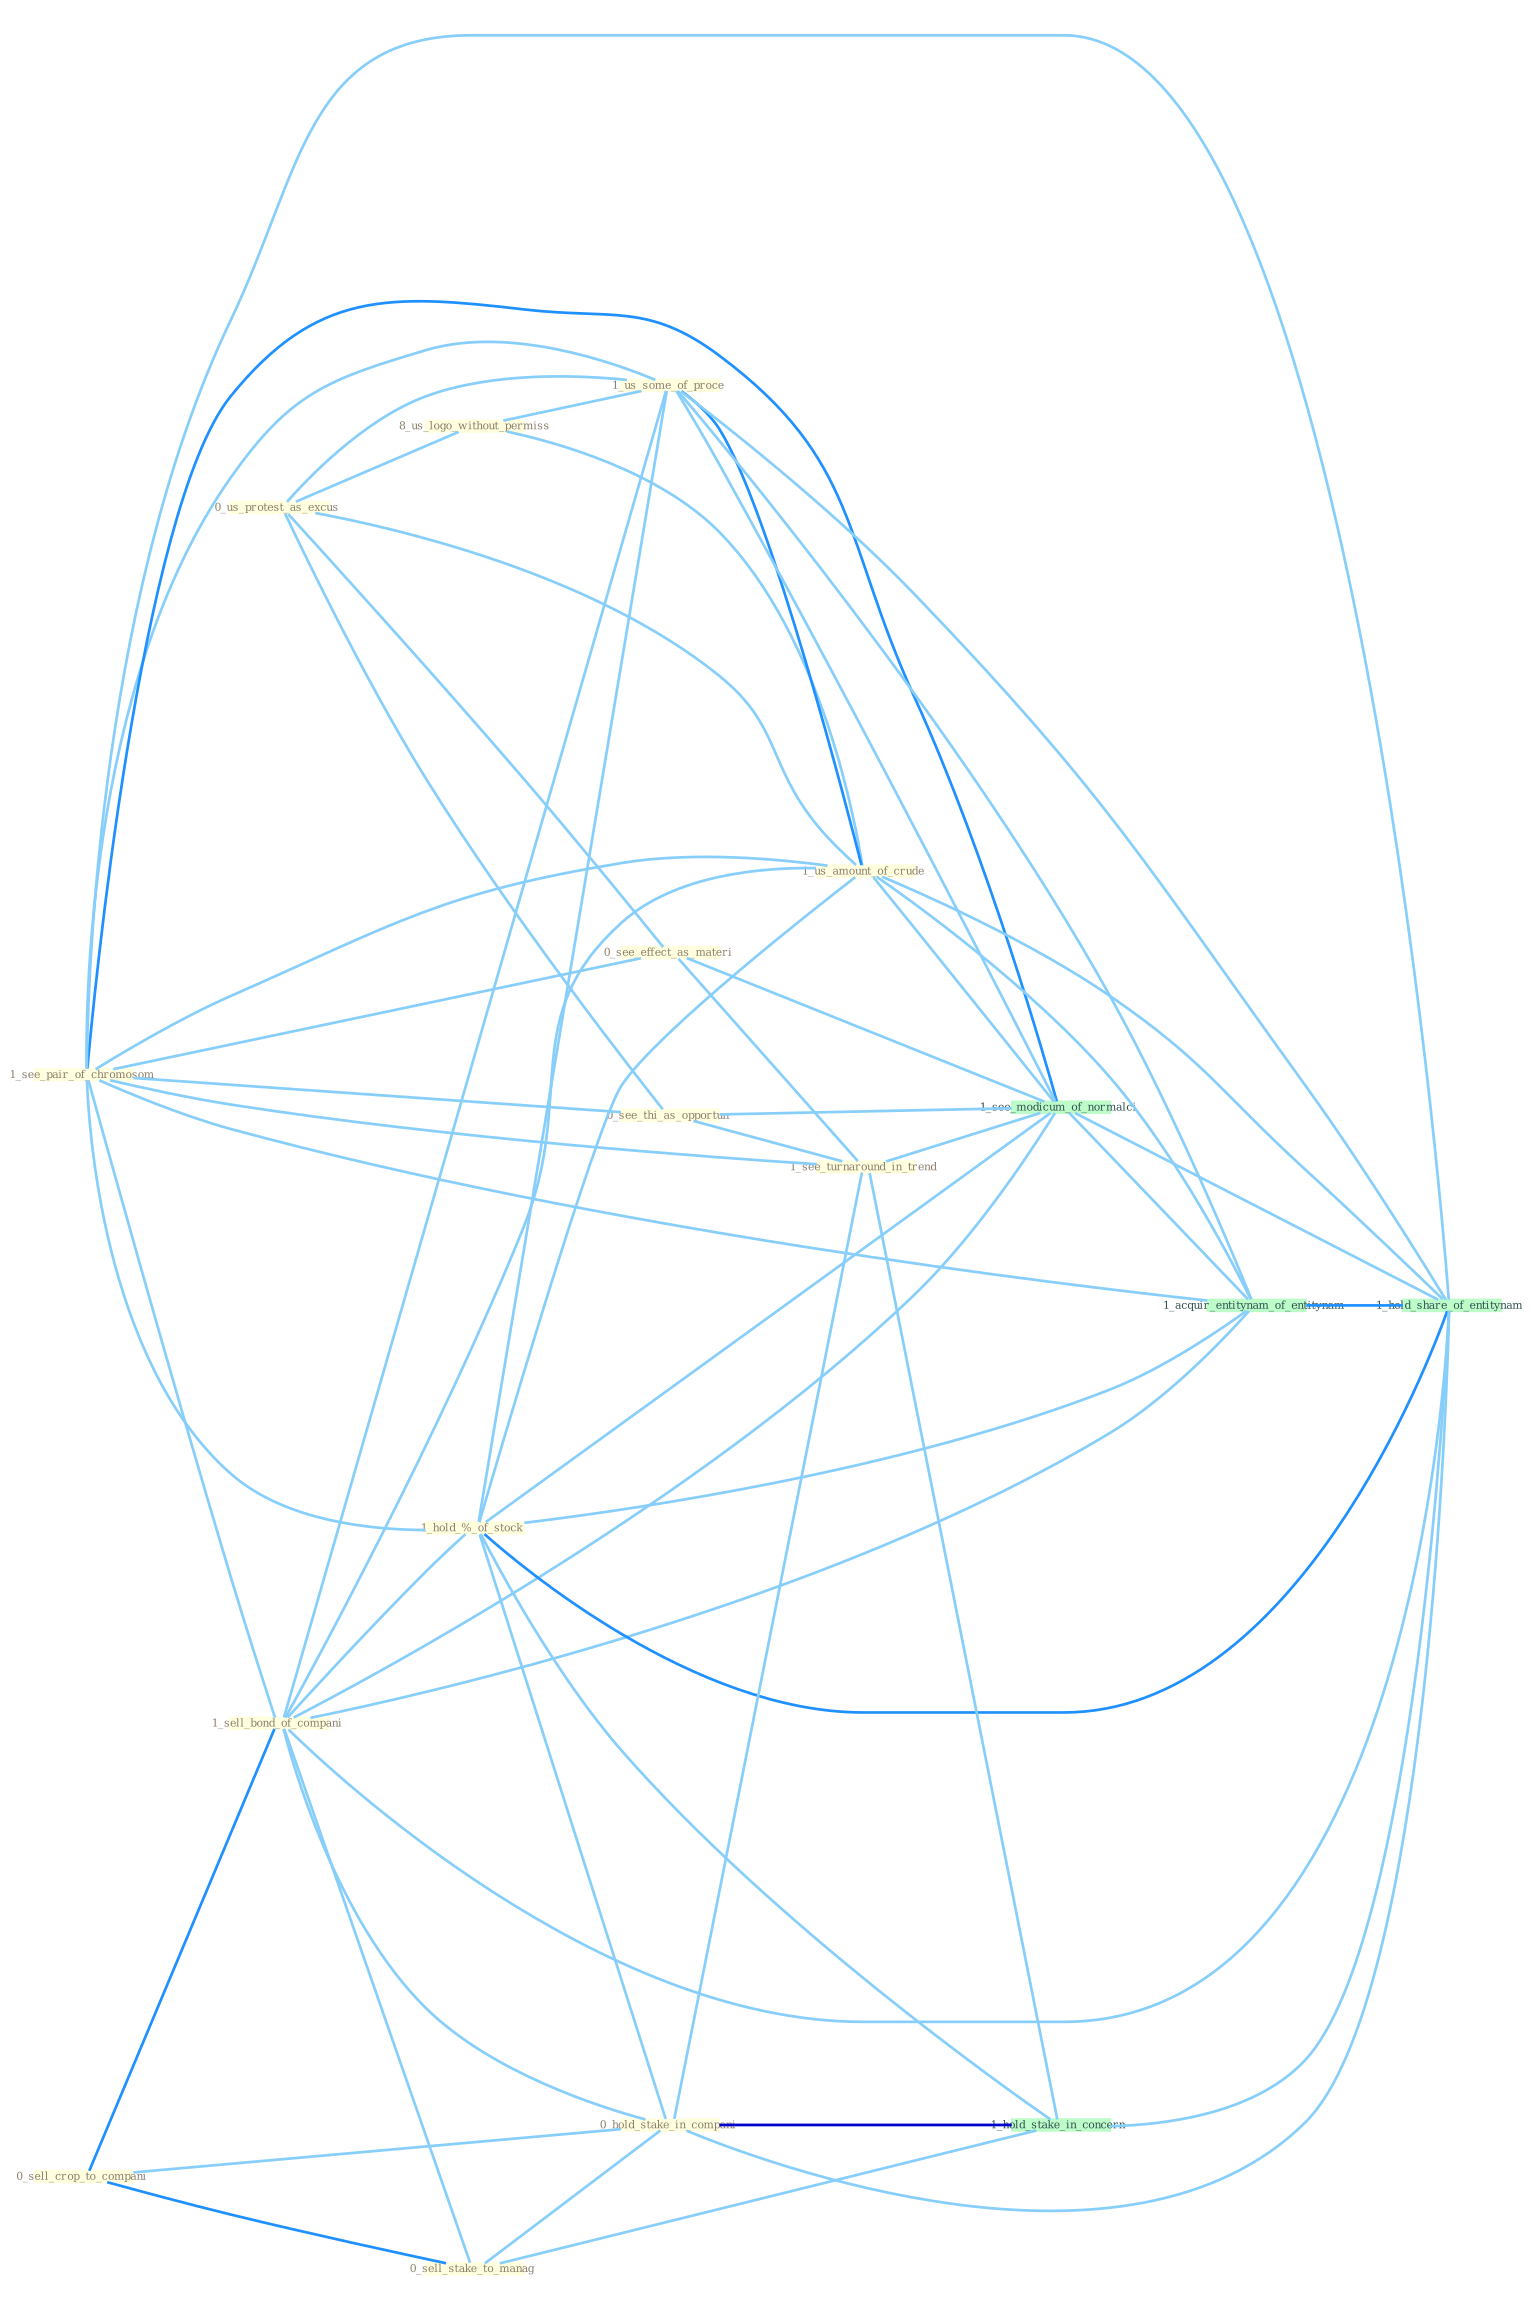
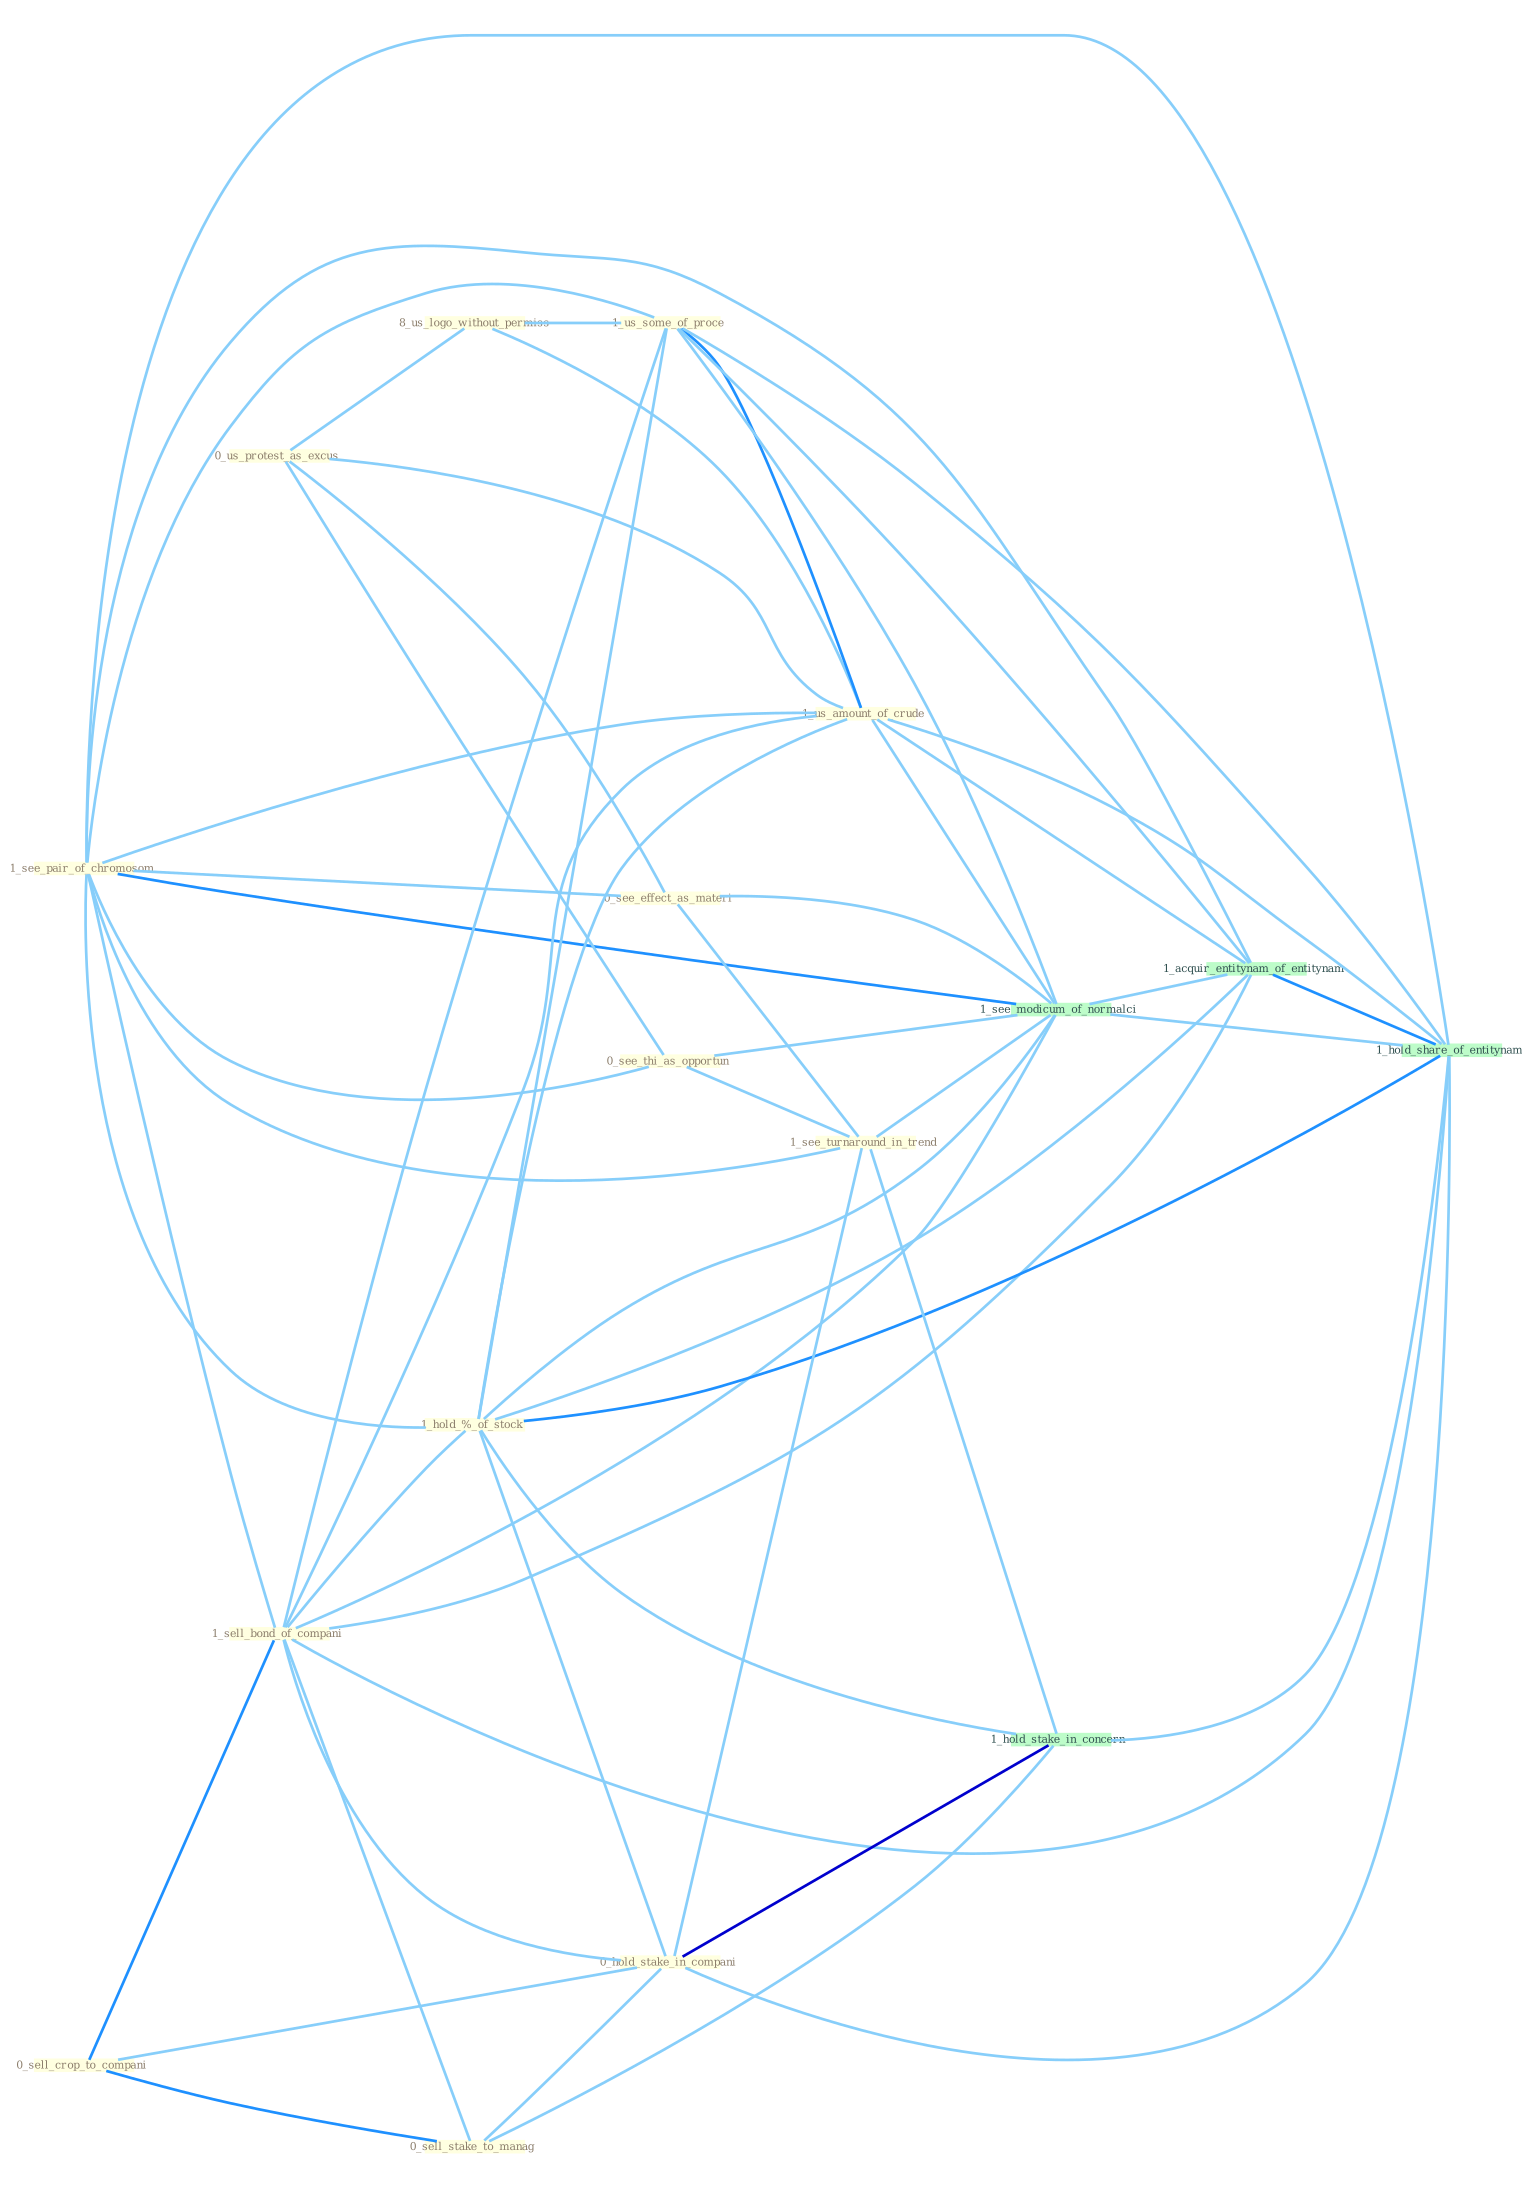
(439, 392) -> none
